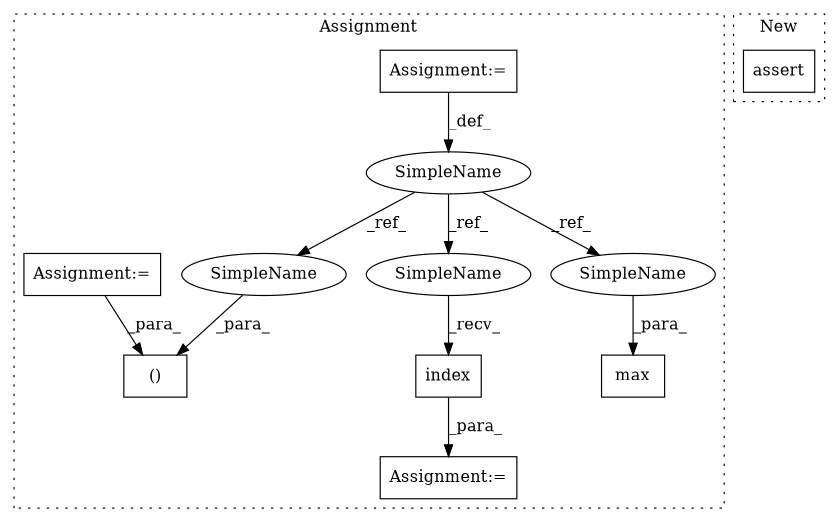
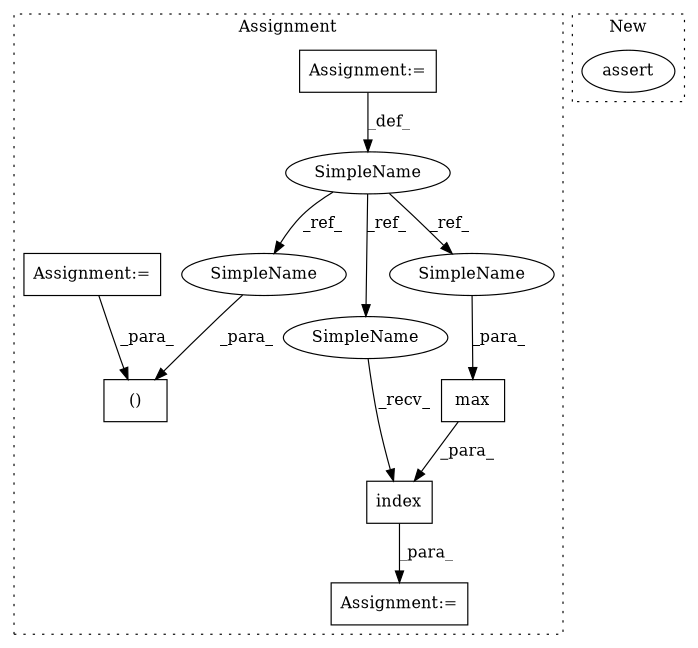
(779, 71) -> (628, 71)
none -> (440, 447)
